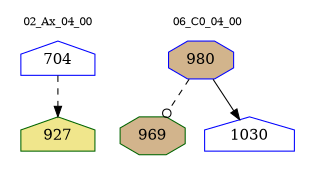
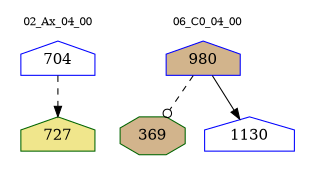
(201, 60) -> (203, 60)
(58, 136) -> (58, 136)
(153, 136) -> (153, 136)
(250, 136) -> (250, 136)
